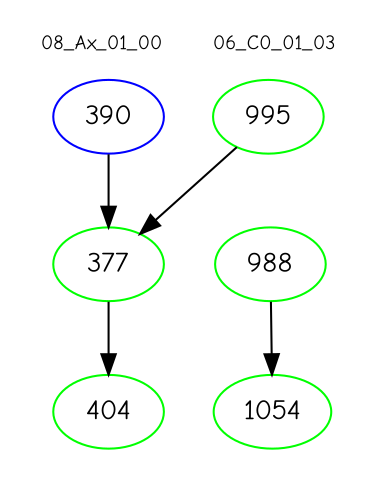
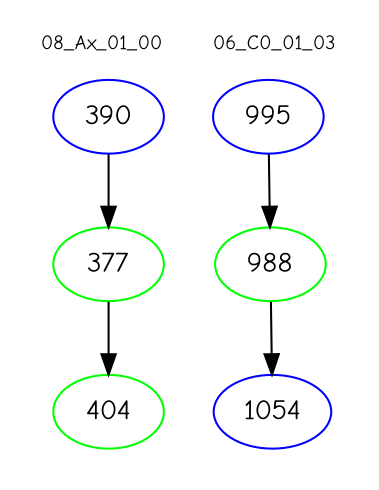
(268, 117) -> (268, 117)
(210, 171) -> (269, 180)
(272, 412) -> (272, 412)
